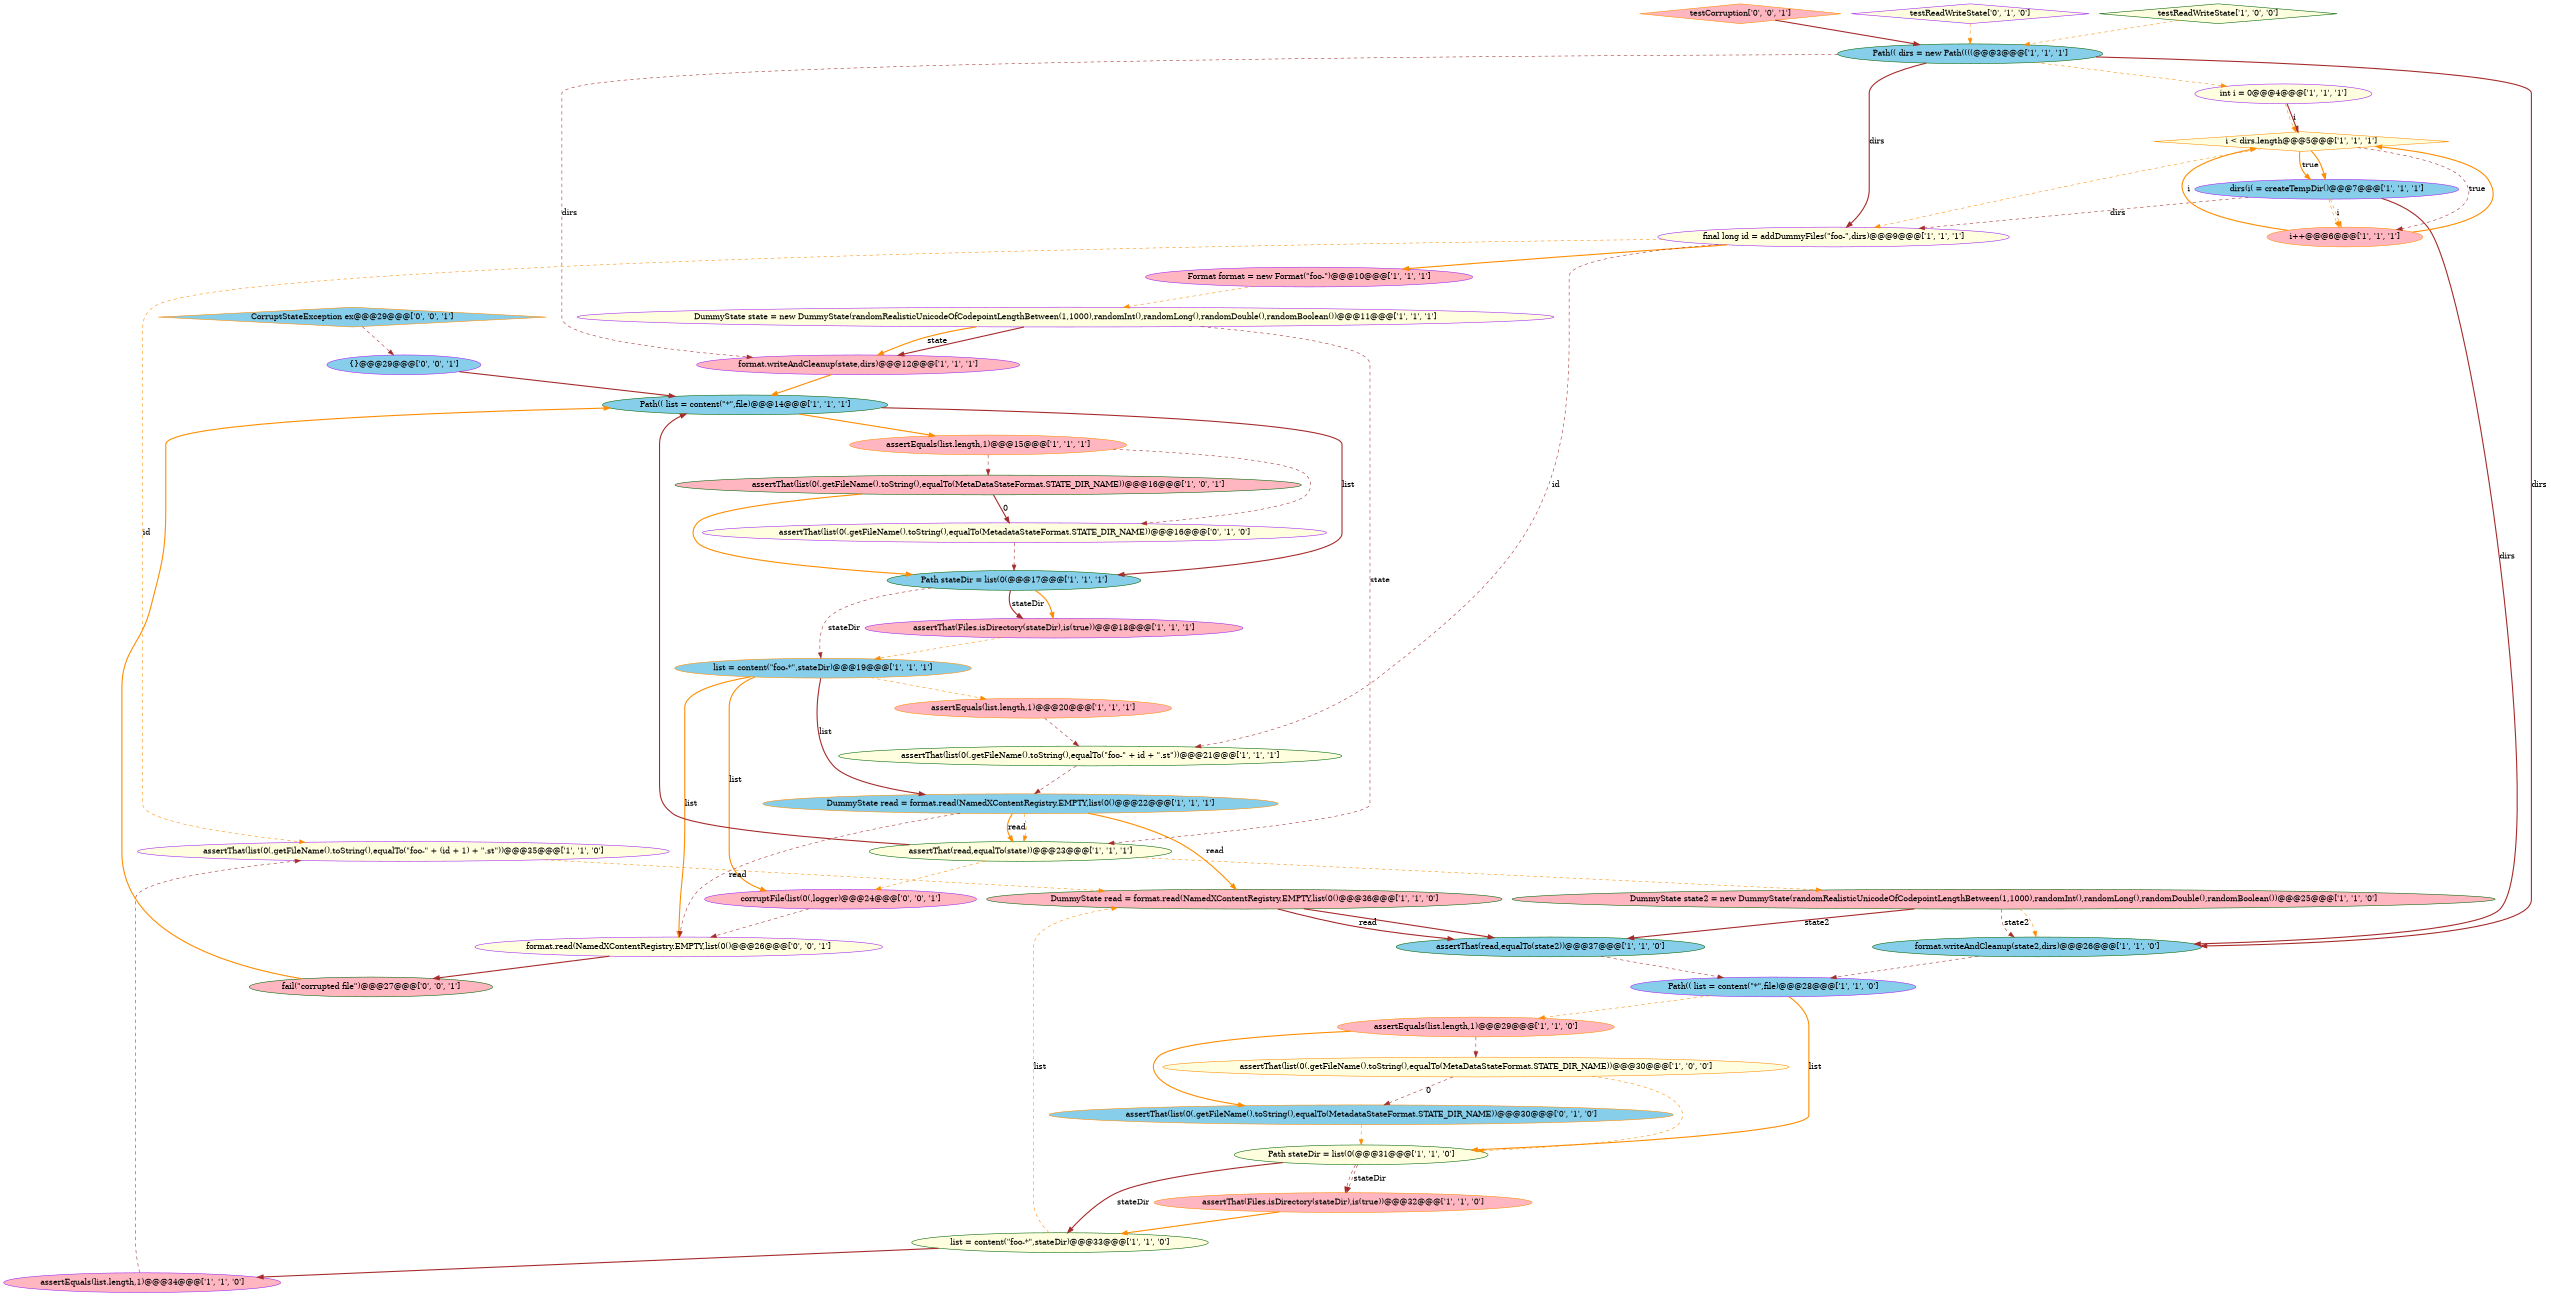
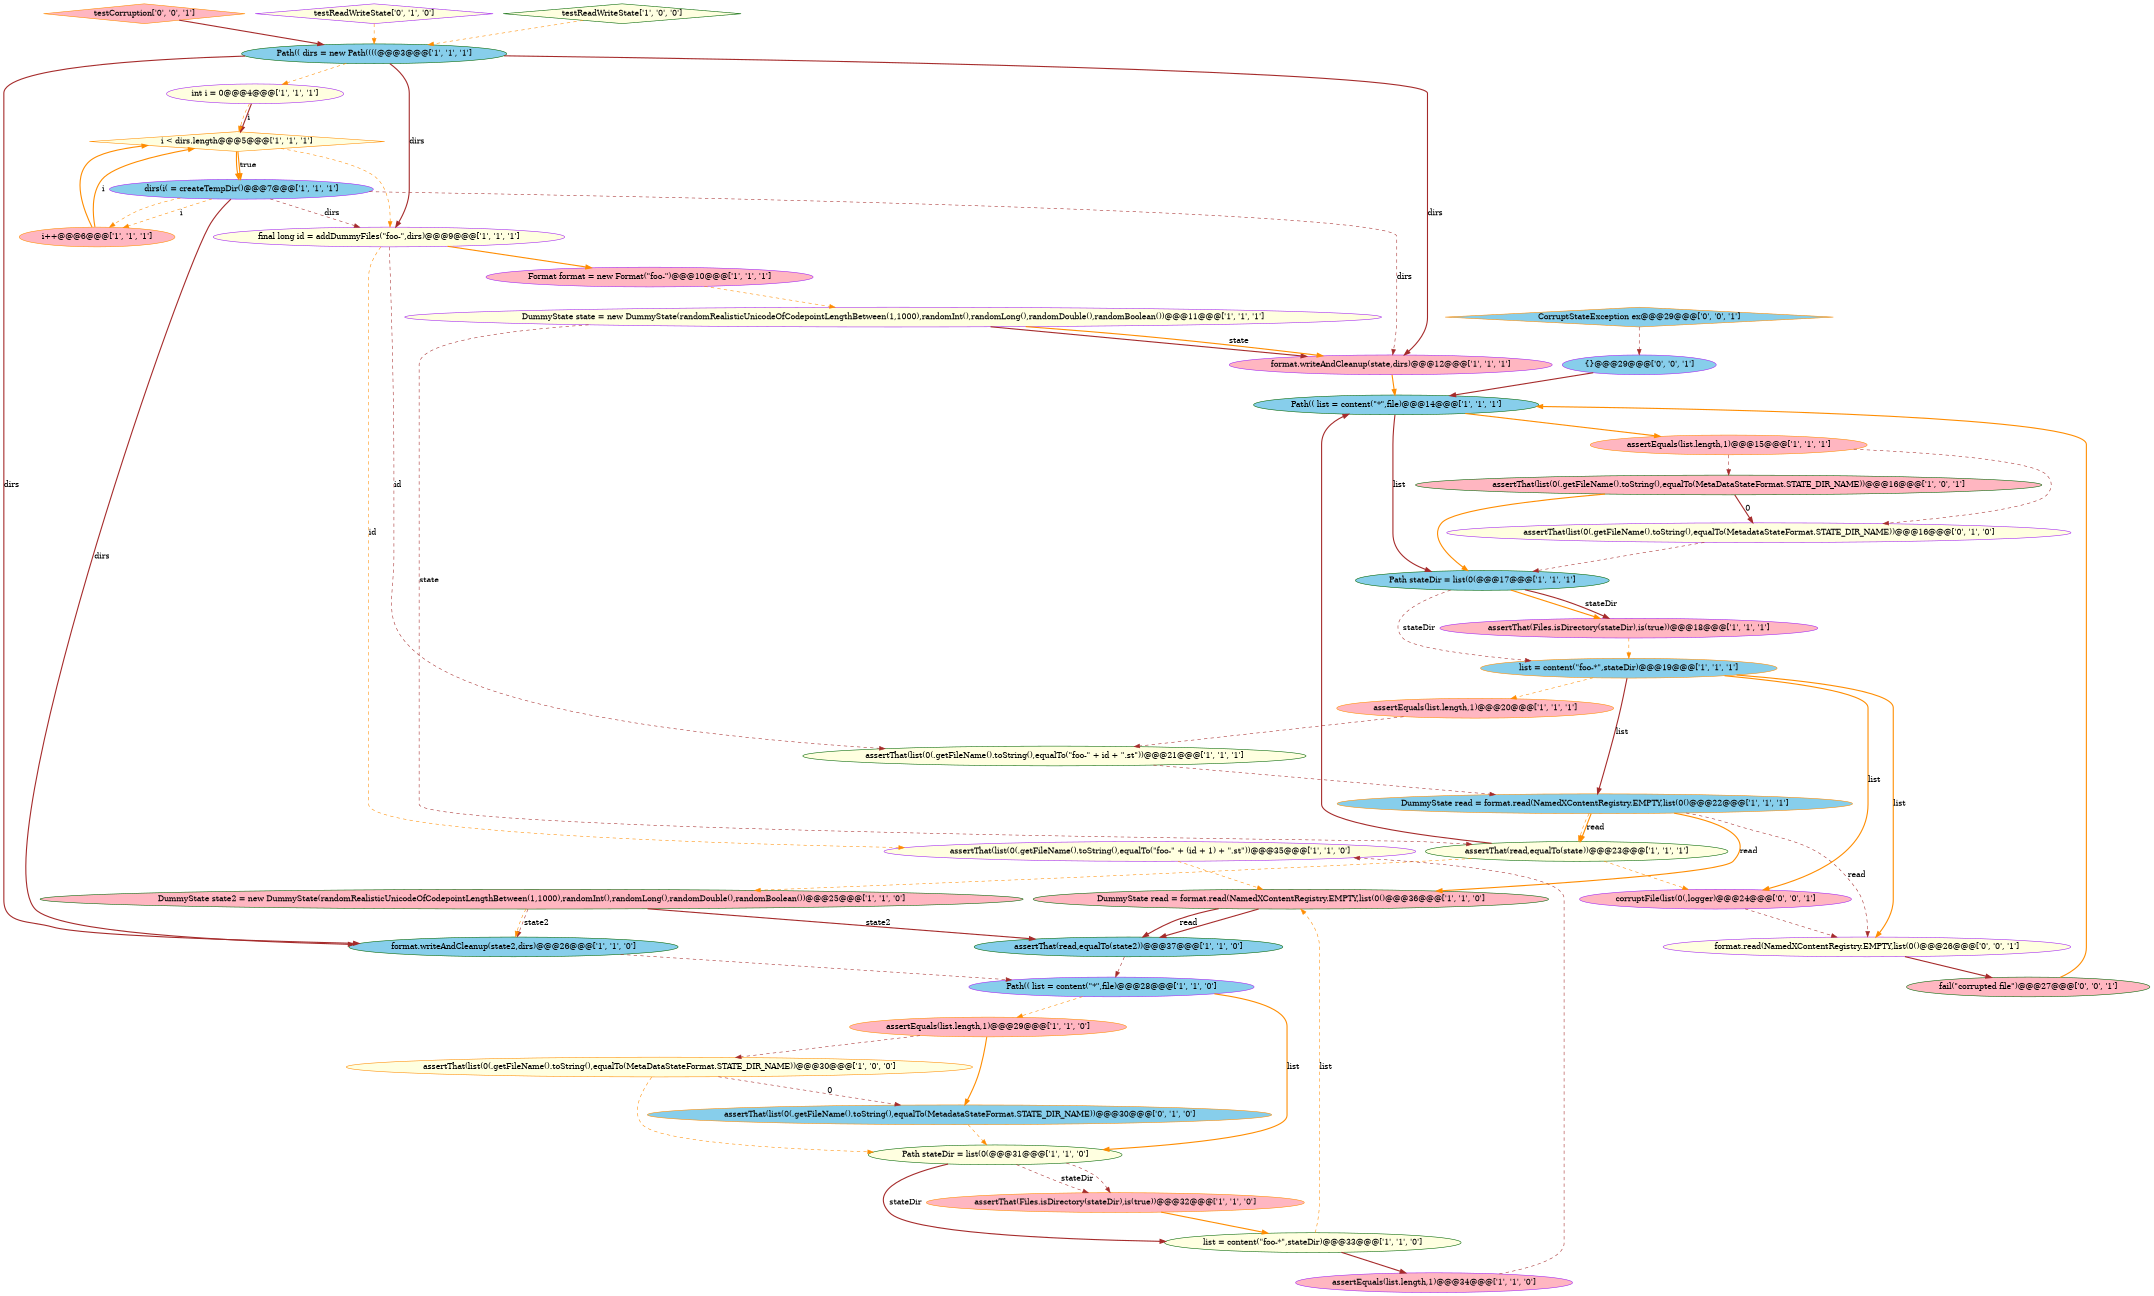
(990, 64) -> (1099, 68)
(2457, 174) -> none
none -> (940, 205)
